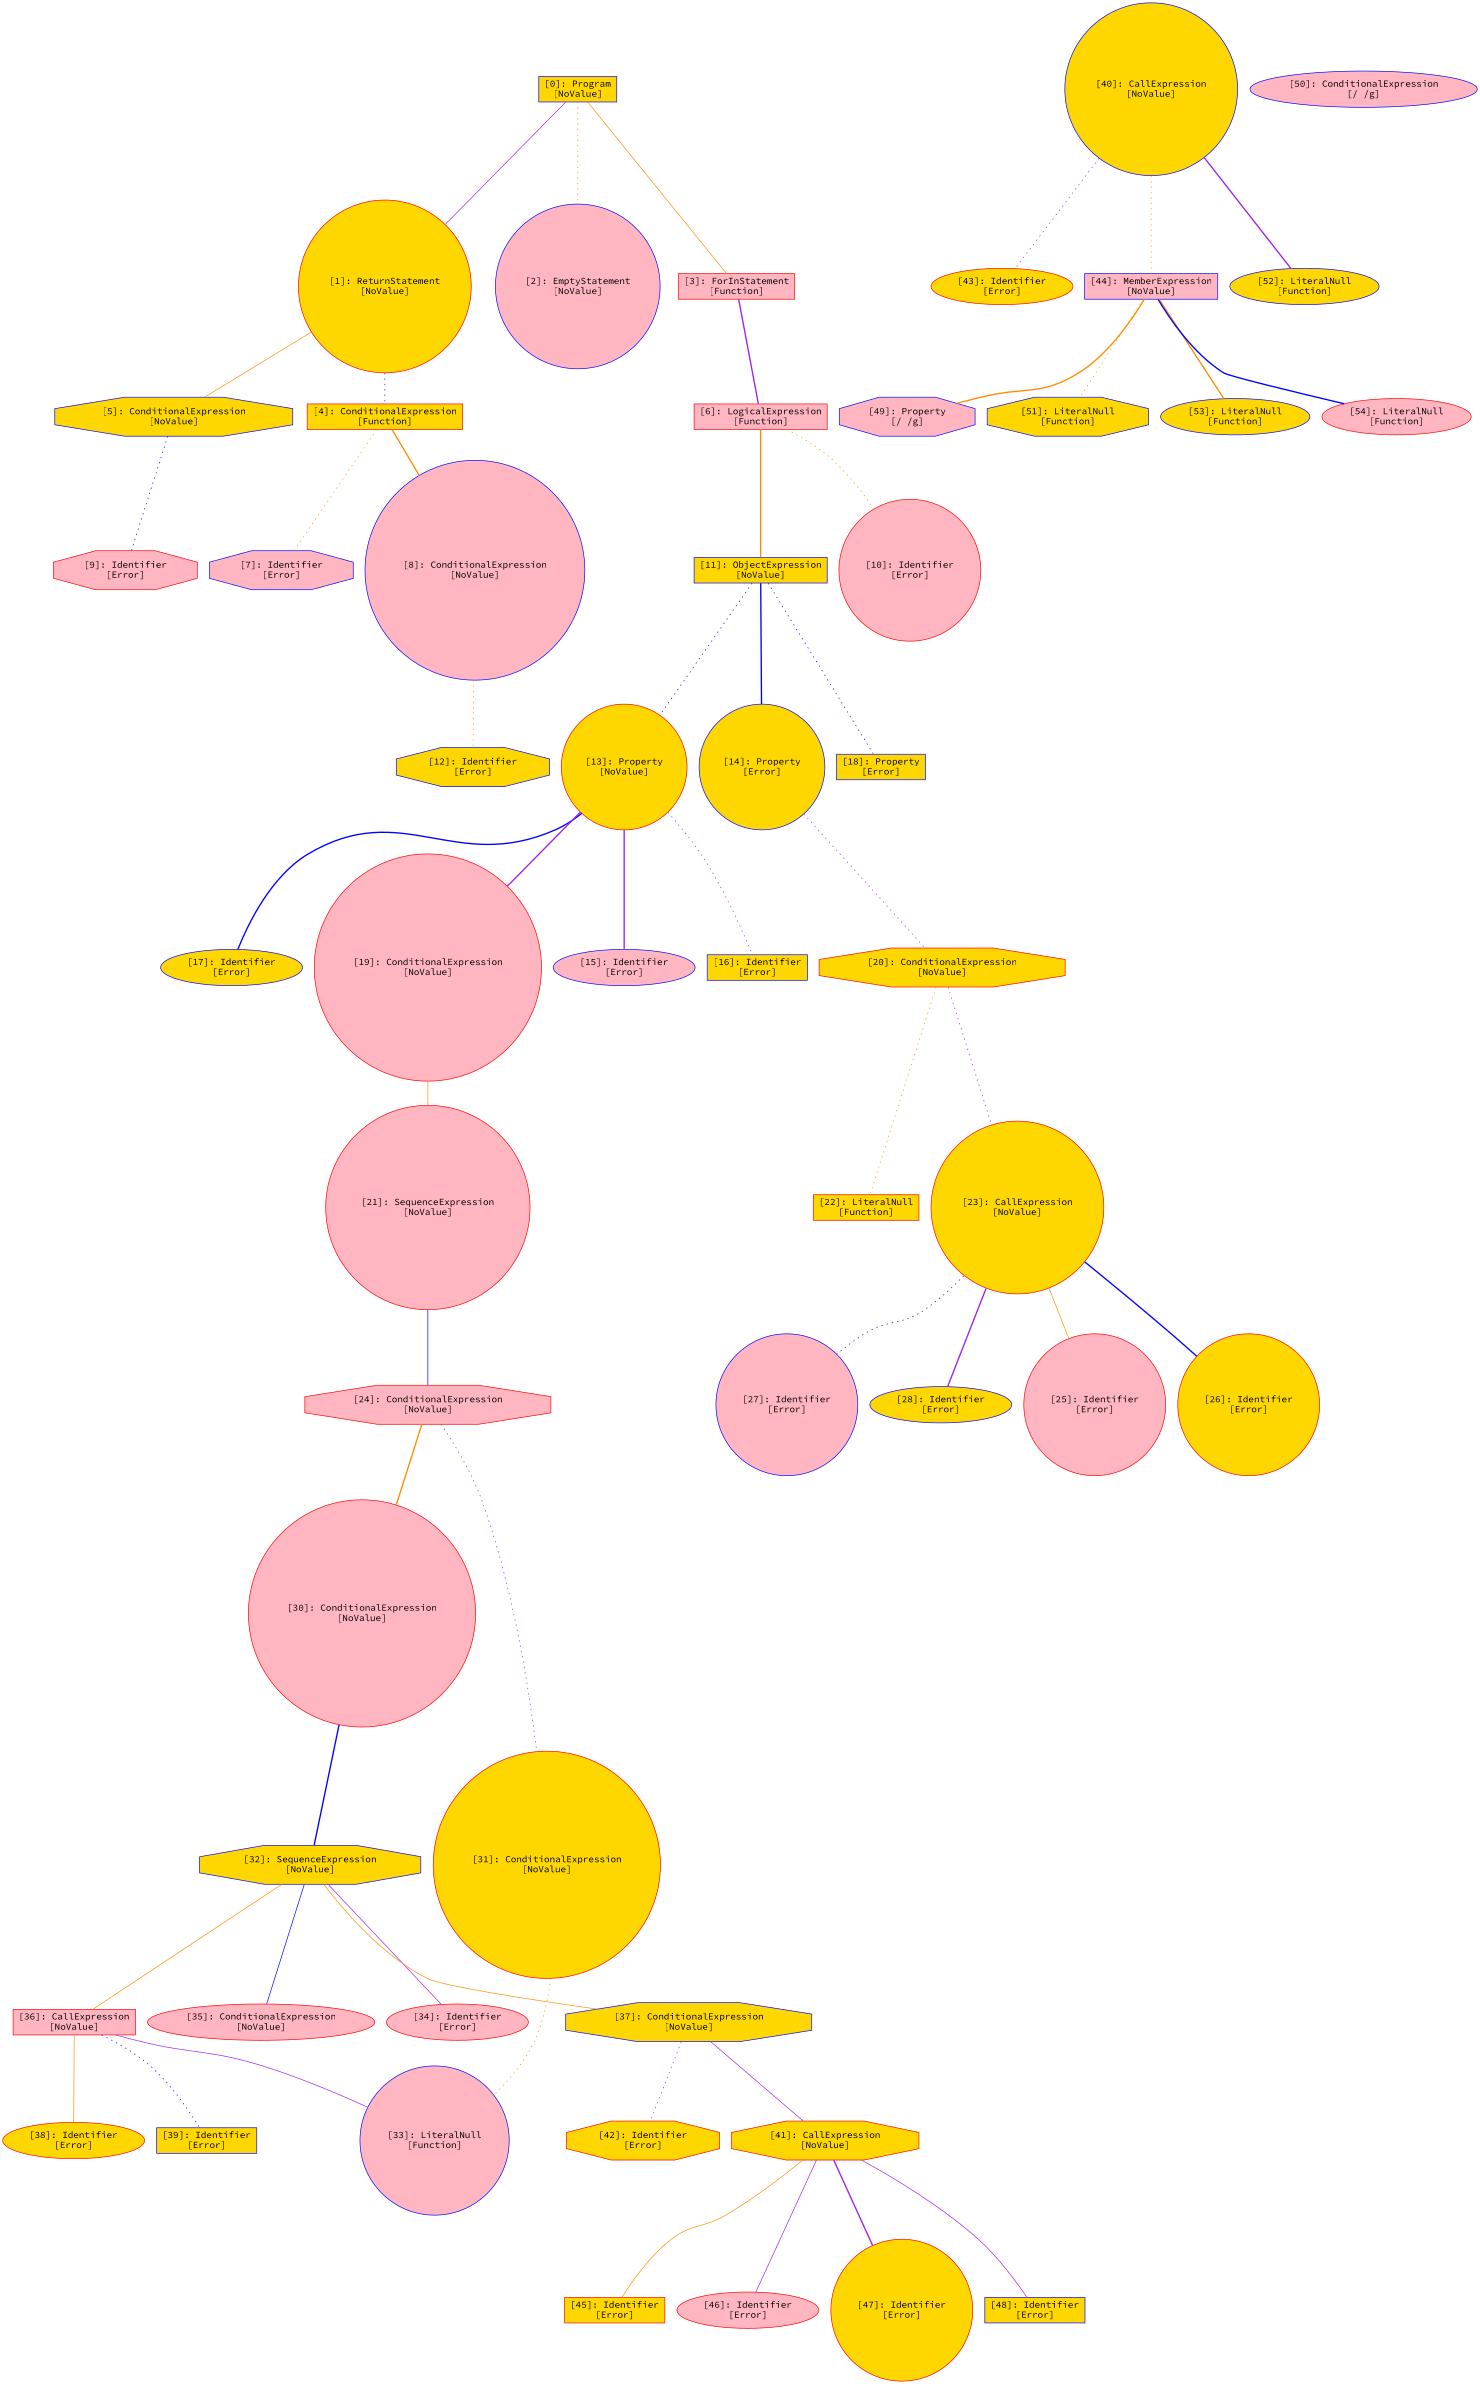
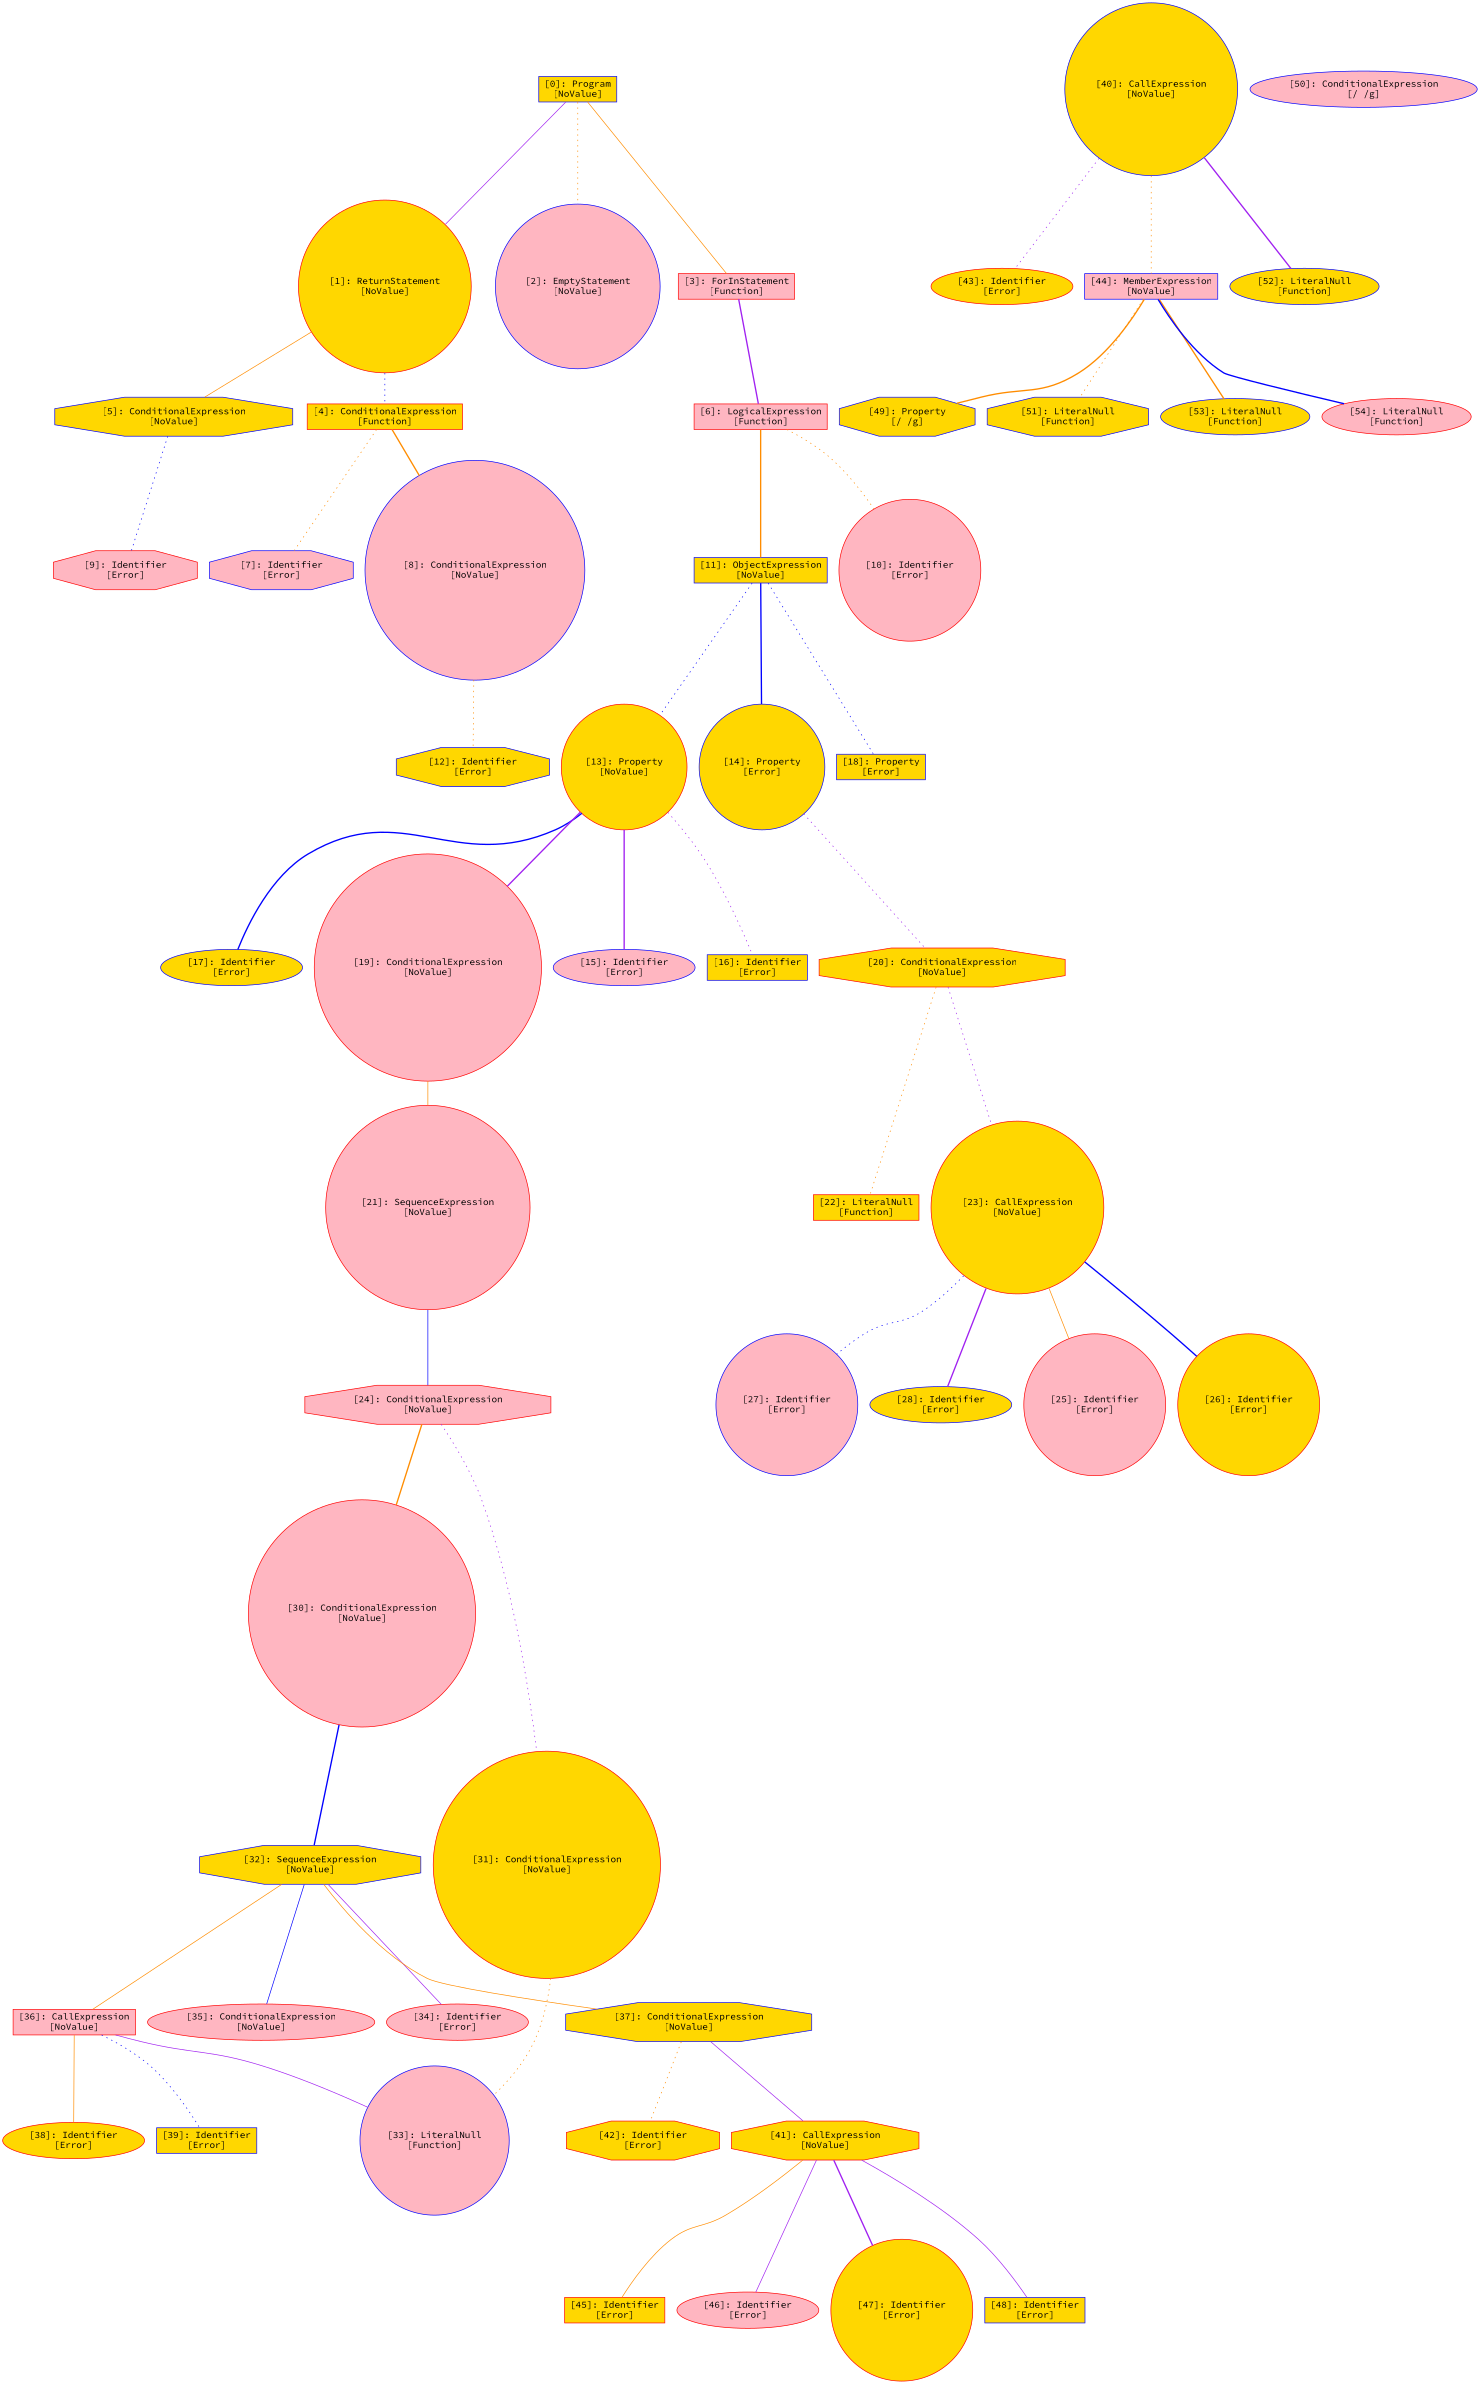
(907, 417) -> (907, 417)
(666, 2081) -> (666, 2081)
